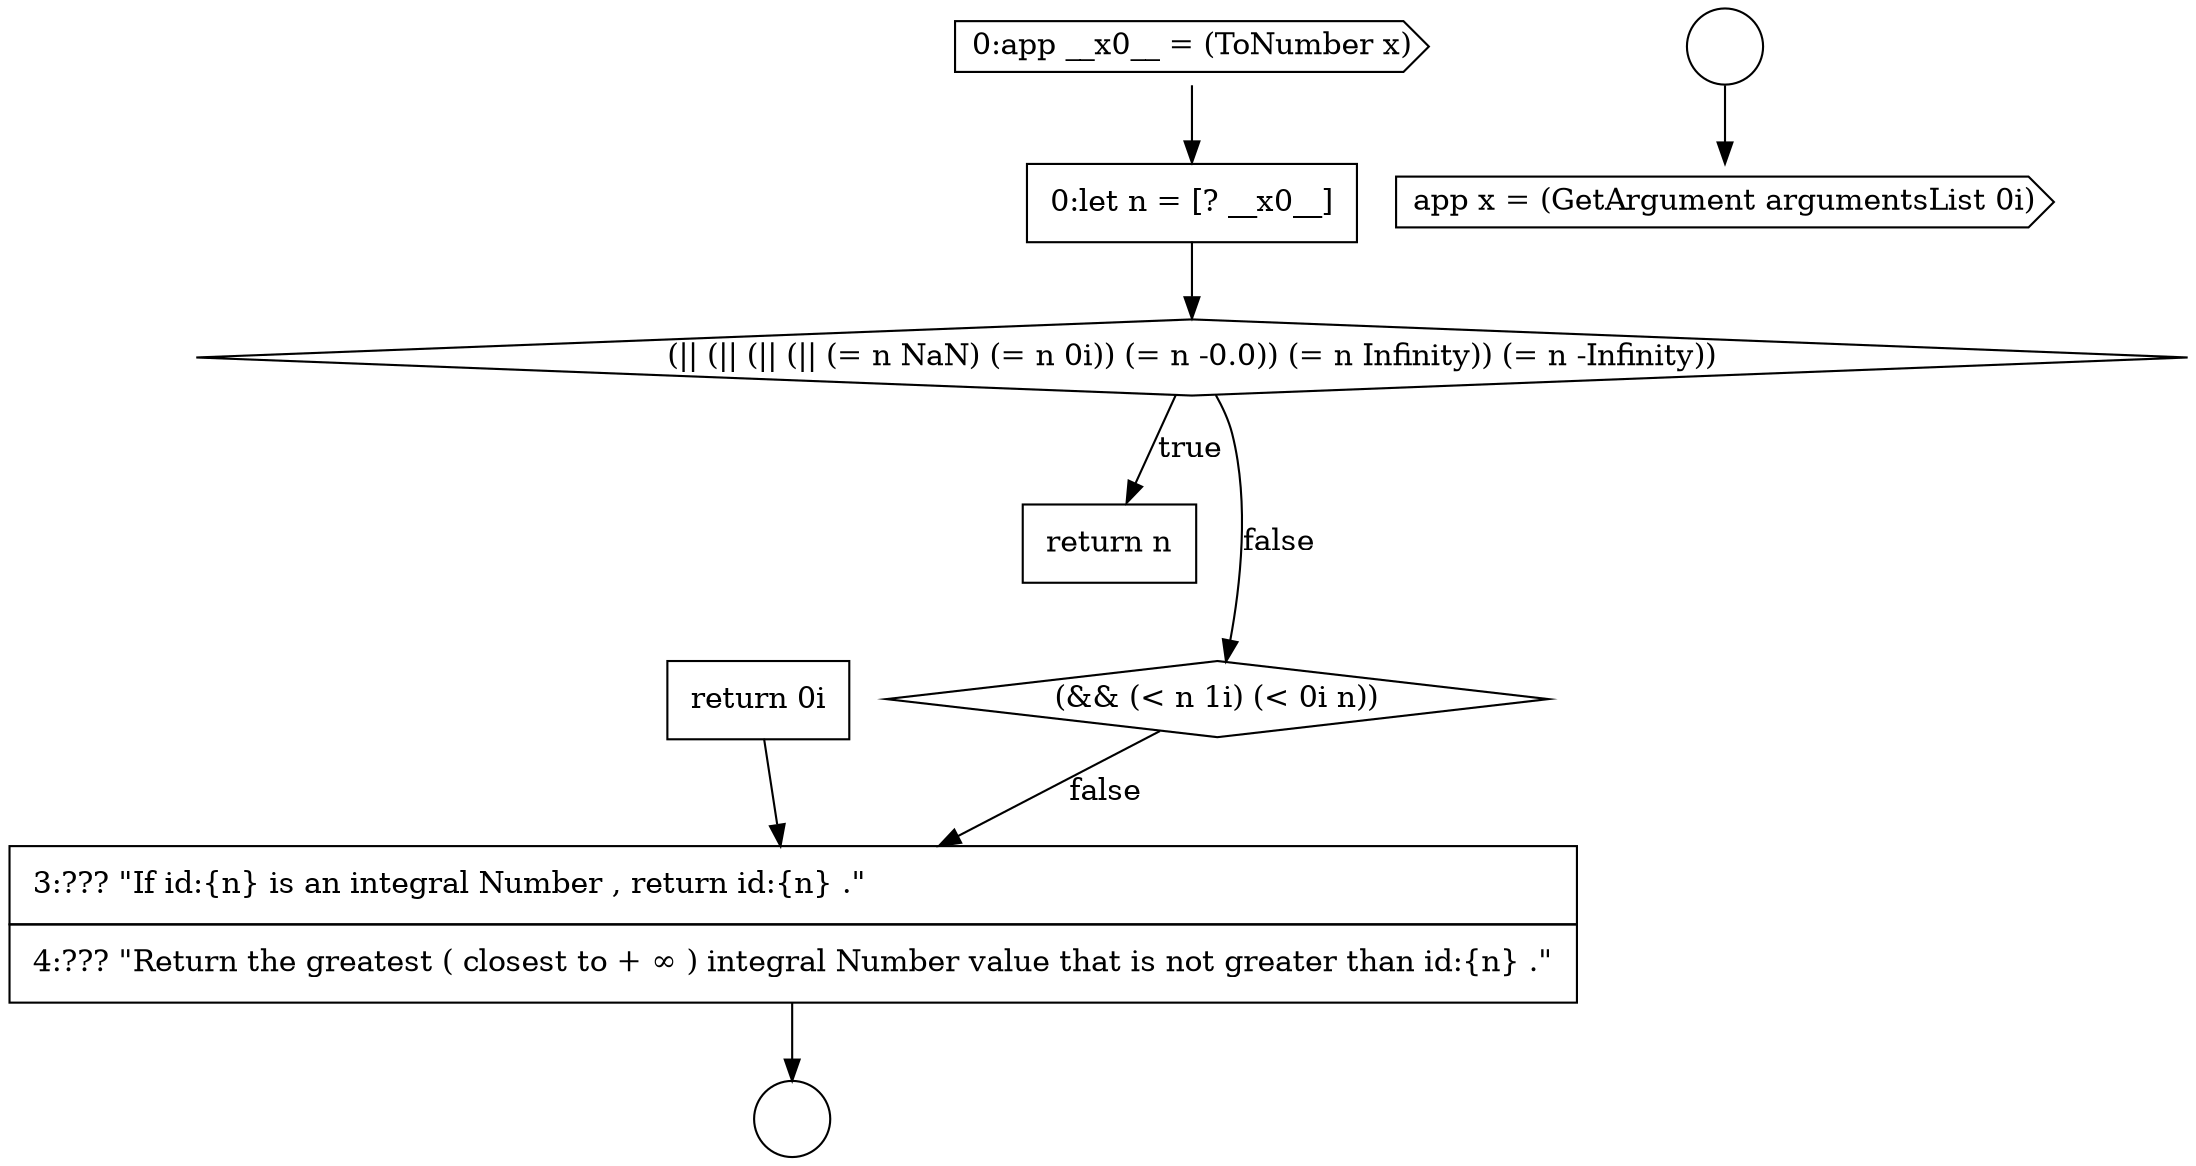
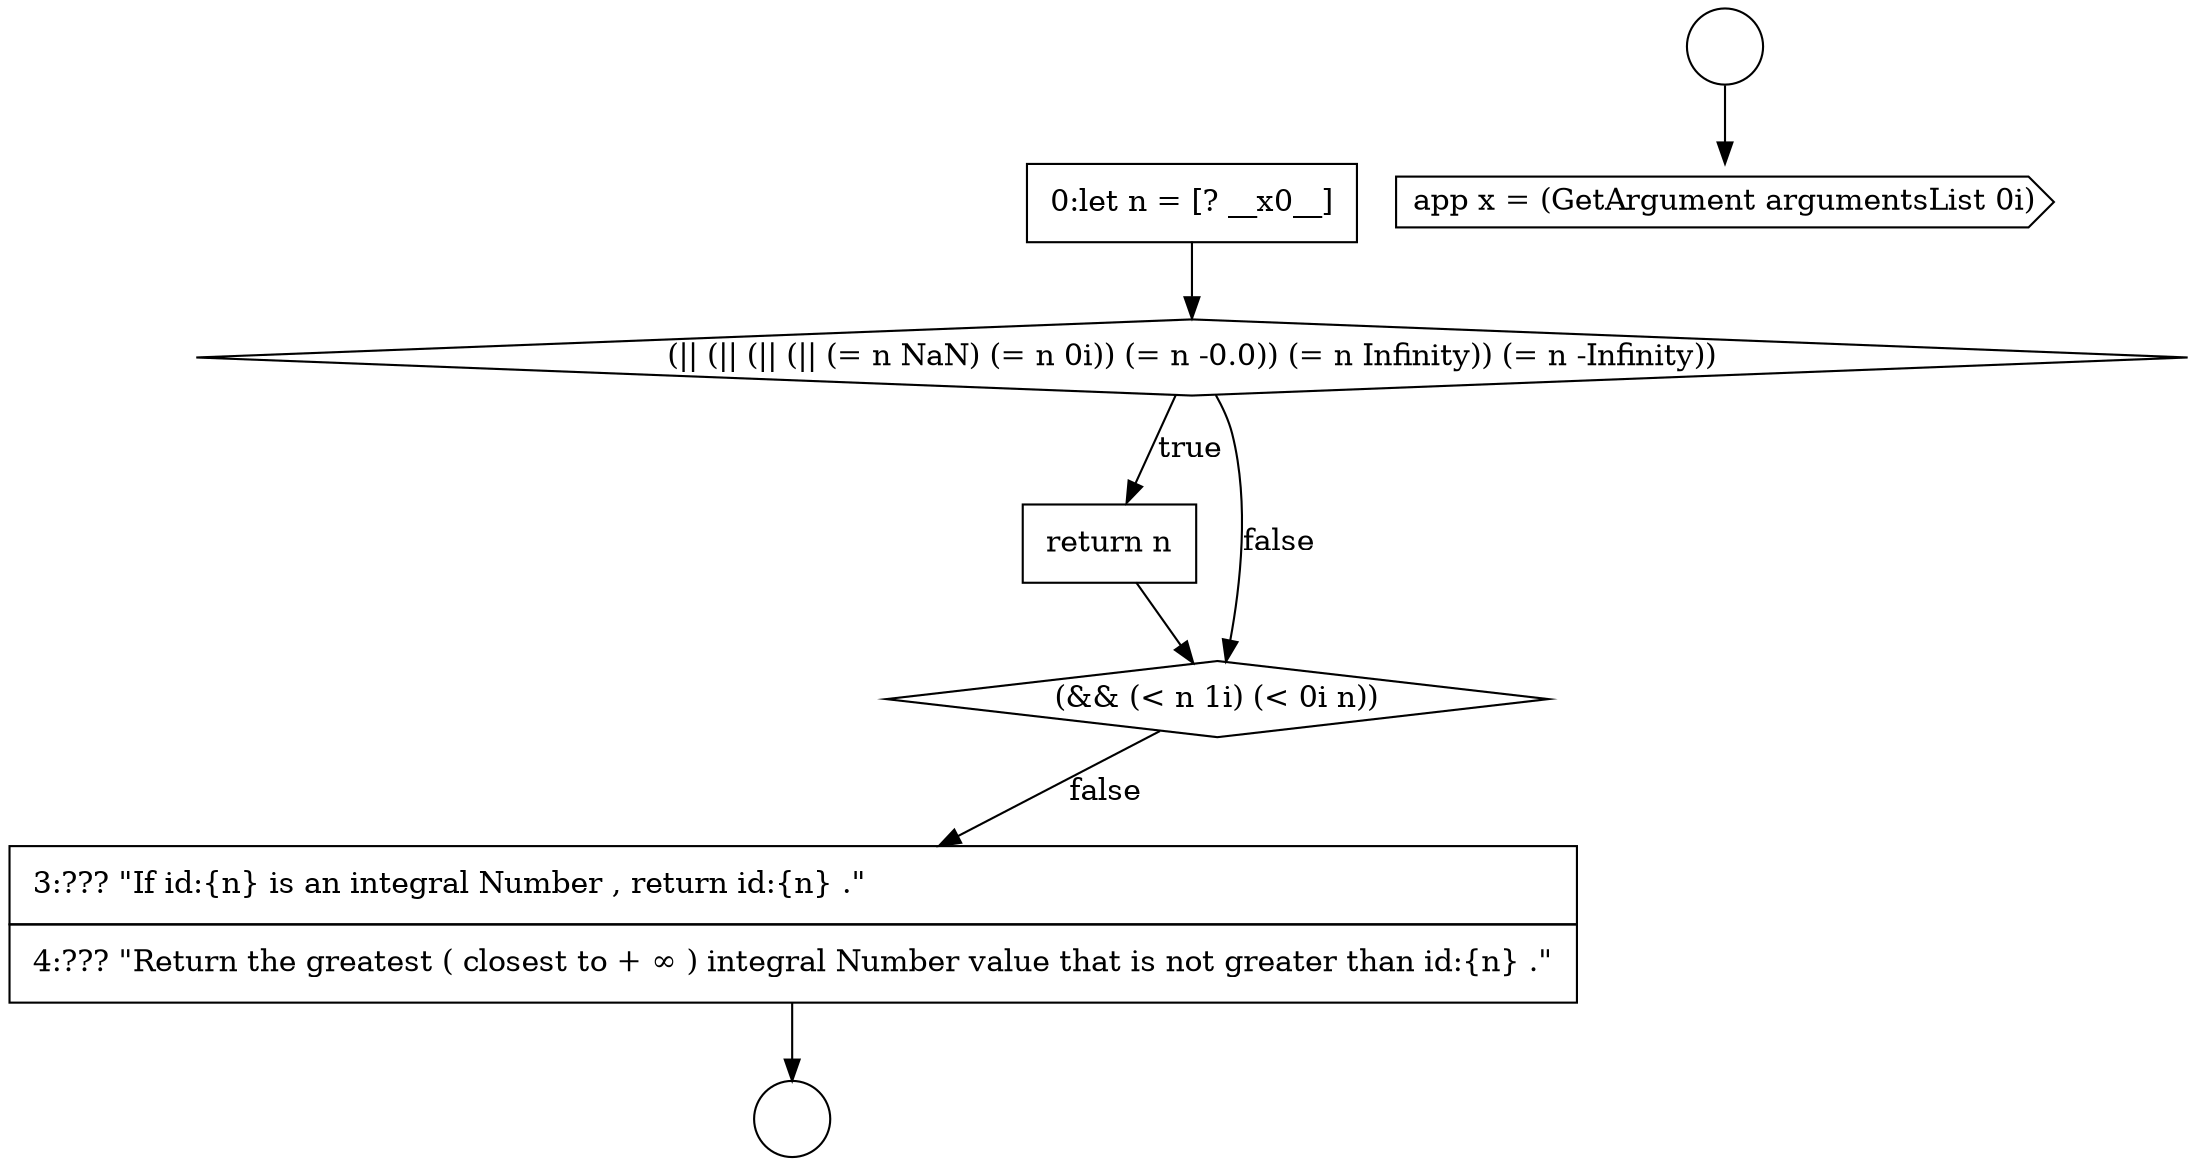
(1192, 47) -> none
none -> (1159, 614)
(758, 699) -> none
